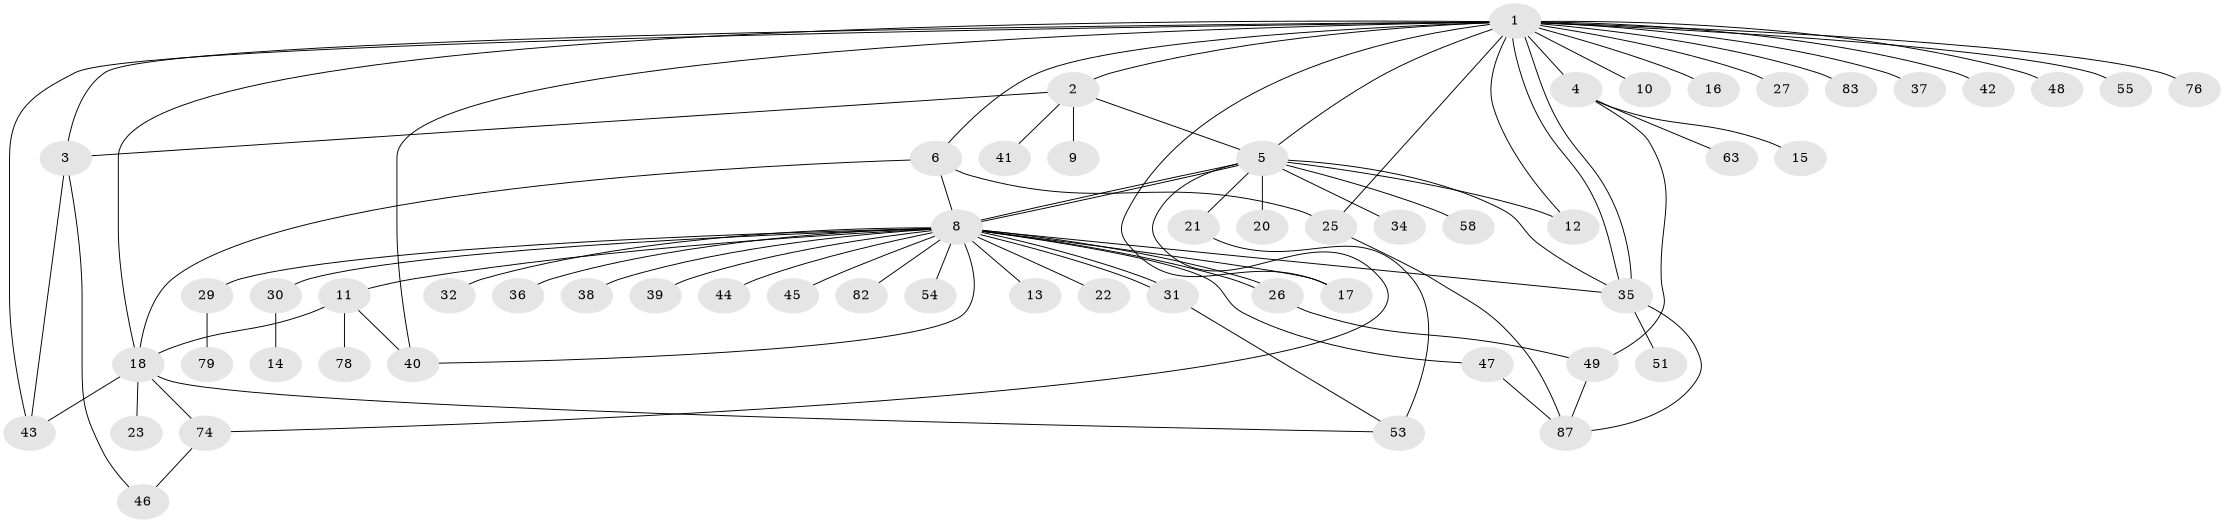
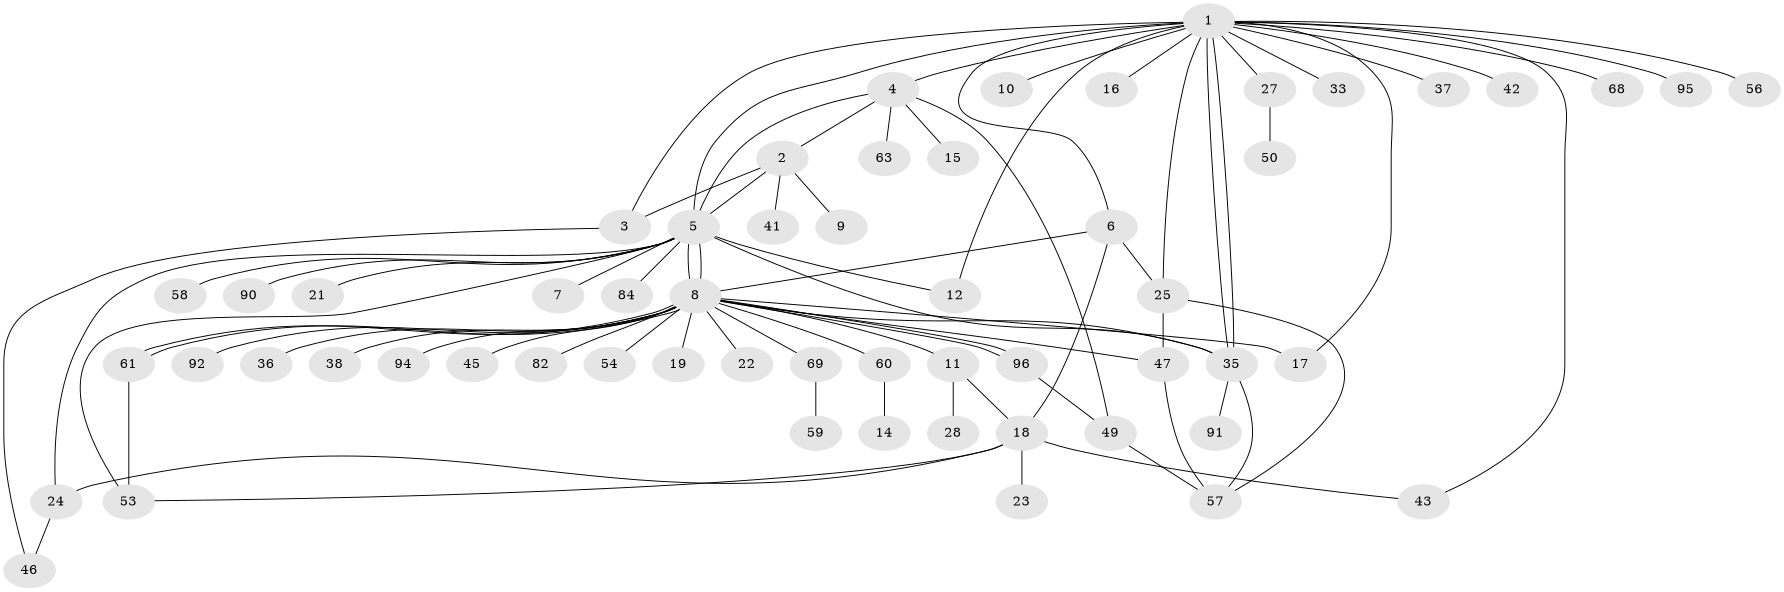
(1290, 40) -> (838, 124)
(538, 49) -> none
(1851, 90) -> (1339, 90)
(2057, 90) -> (1617, 90)
(2126, 90) -> (1686, 90)
(2195, 90) -> (1755, 90)
none -> (767, 129)
none -> (1270, 158)
(1262, 227) -> (249, 296)
(1400, 227) -> (627, 296)
(1354, 247) -> (310, 316)
(48, 296) -> none
(207, 296) -> (816, 364)
(276, 296) -> (885, 364)
(449, 296) -> (198, 364)
none -> (558, 296)
(656, 296) -> none
(724, 296) -> (404, 364)
(1035, 296) -> (678, 364)
(1173, 296) -> (129, 364)
(1278, 296) -> (1022, 364)
none -> (1163, 329)
(207, 364) -> (816, 433)
(344, 364) -> (953, 433)
(413, 364) -> none
(1661, 364) -> (1216, 433)
(205, 433) -> (56, 502)
(1566, 433) -> (1216, 502)
